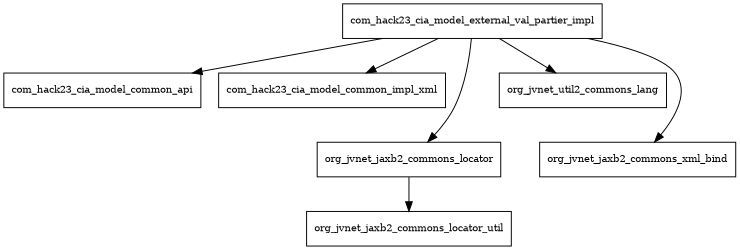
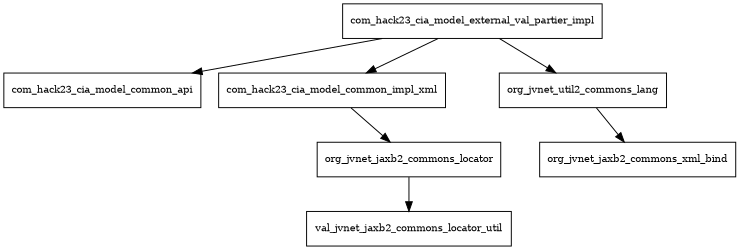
(665, 64) -> (607, 121)
(461, 90) -> (367, 122)
(409, 229) -> (409, 229)
